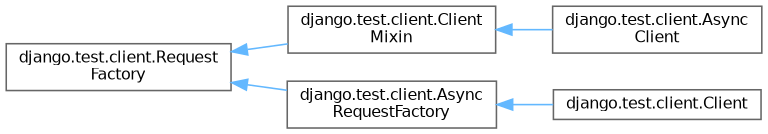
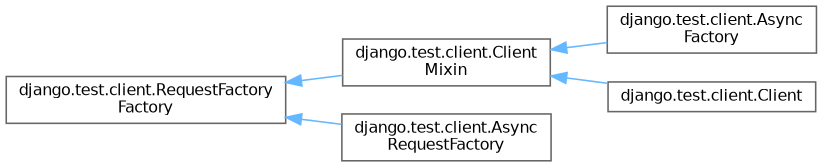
(657, 30) -> (712, 30)
(119, 67) -> (146, 100)
(533, 105) -> (587, 81)
